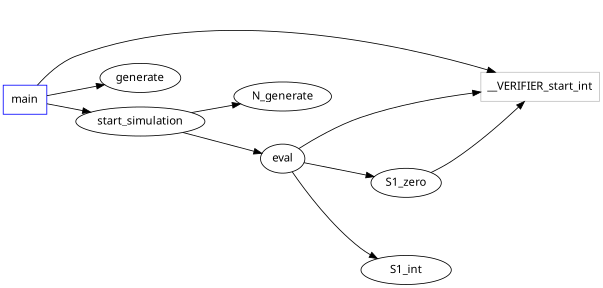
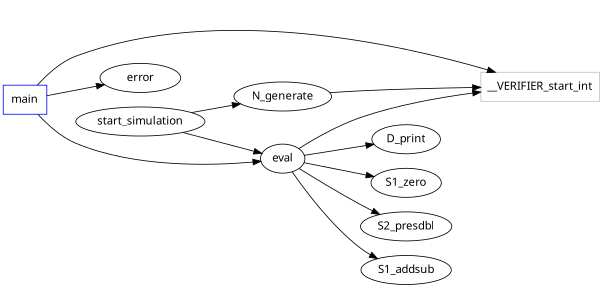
(140, 78) -> (140, 78)
(65, 107) -> (139, 160)
none -> (406, 139)
(477, 143) -> (401, 89)
none -> (406, 226)
(406, 270) -> (406, 270)
